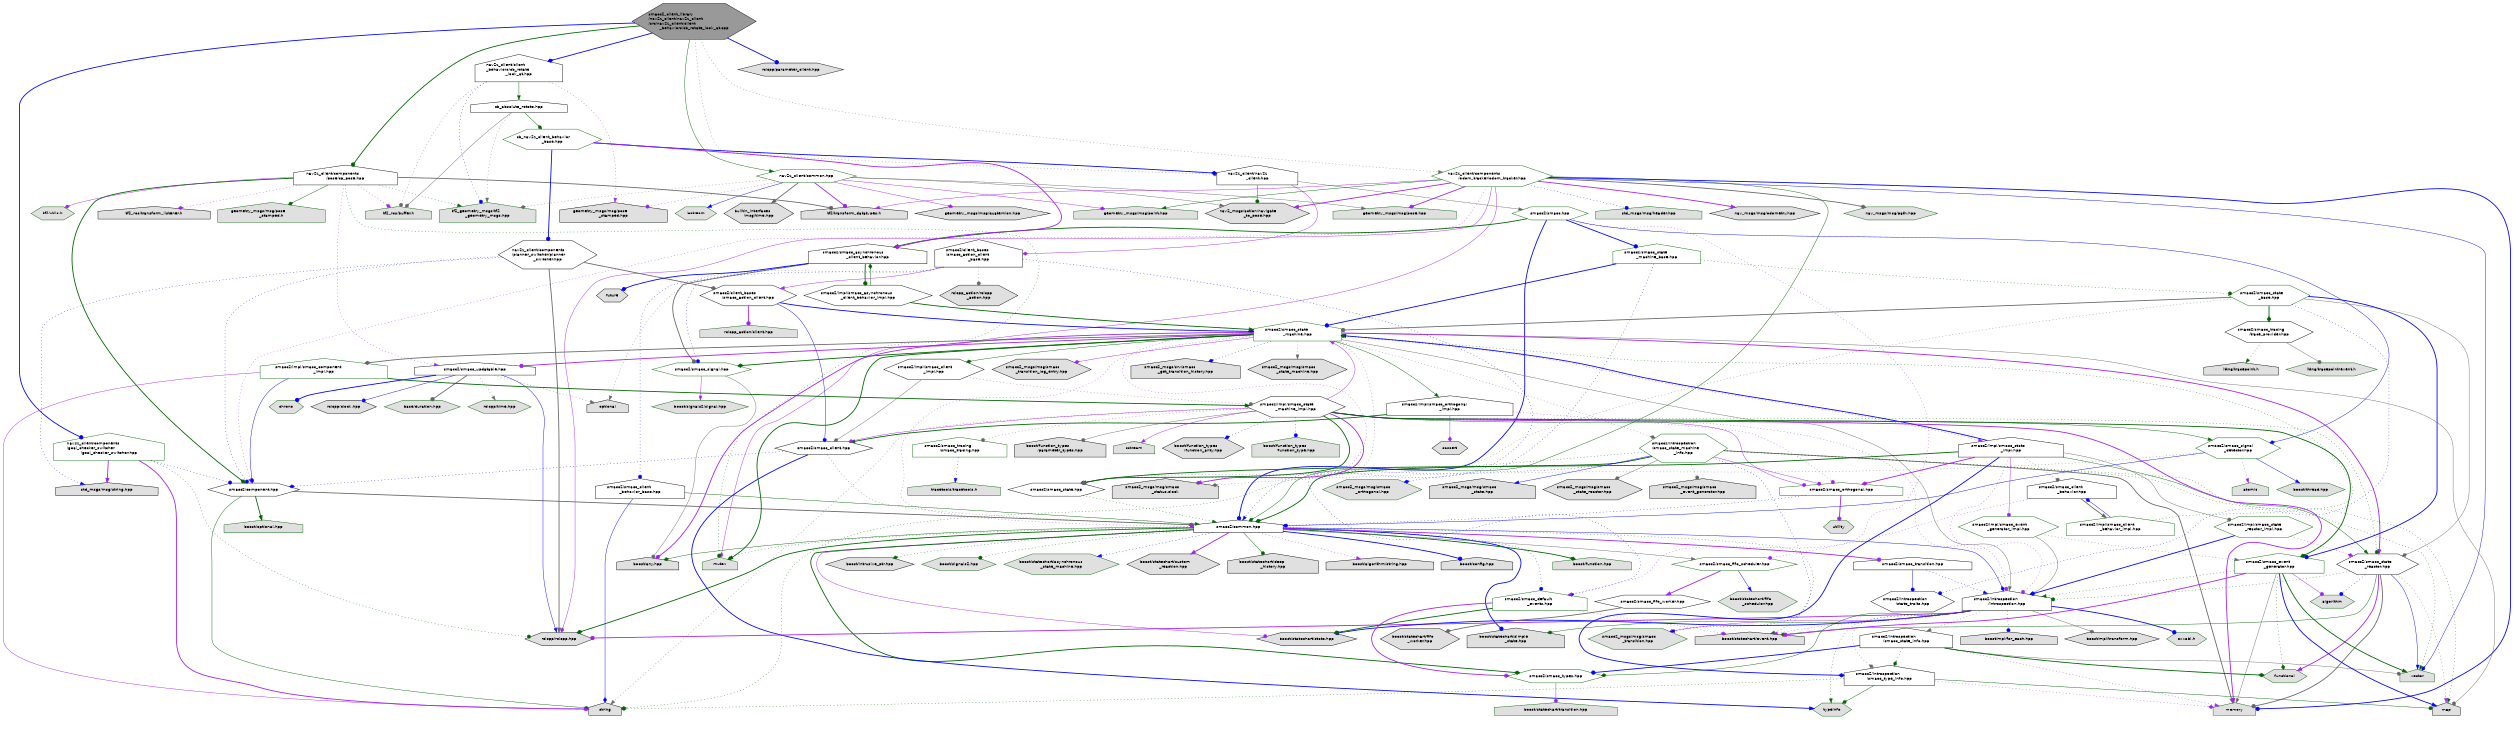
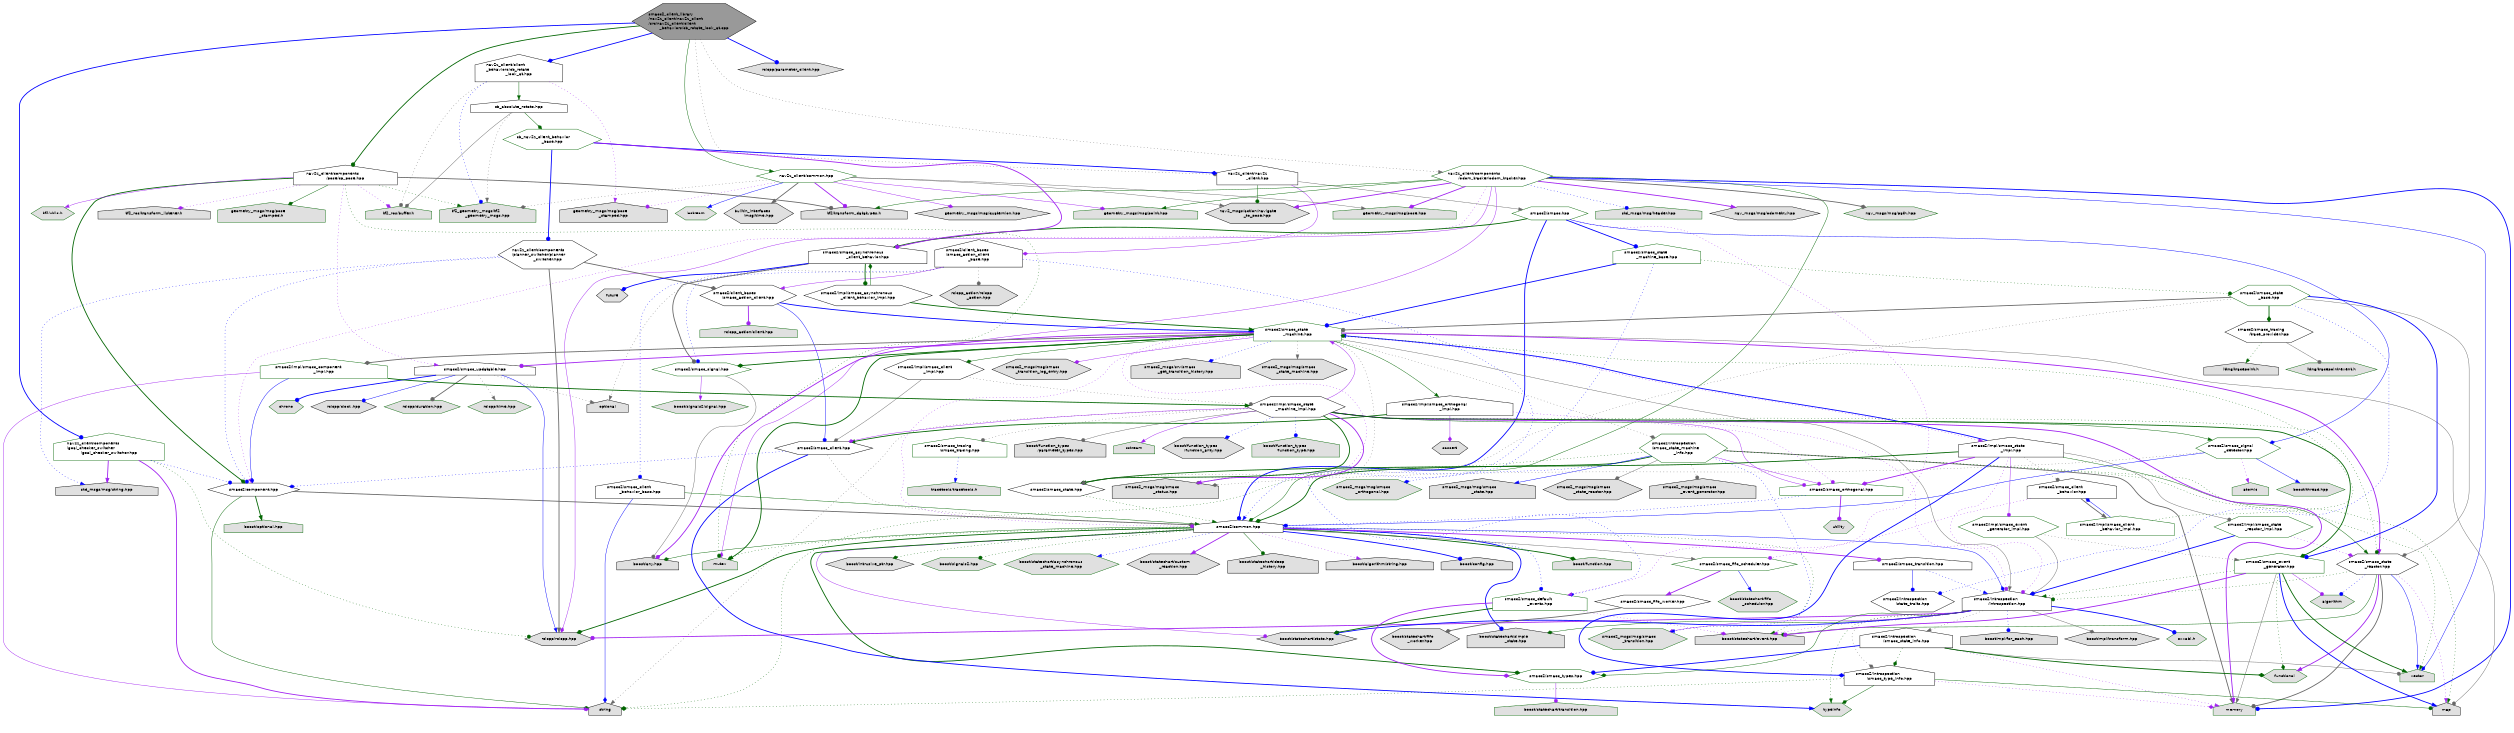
(181, 186) -> (181, 186)
(1202, 190) -> (1202, 190)
(422, 407) -> (422, 407)
(1165, 490) -> (1165, 490)
